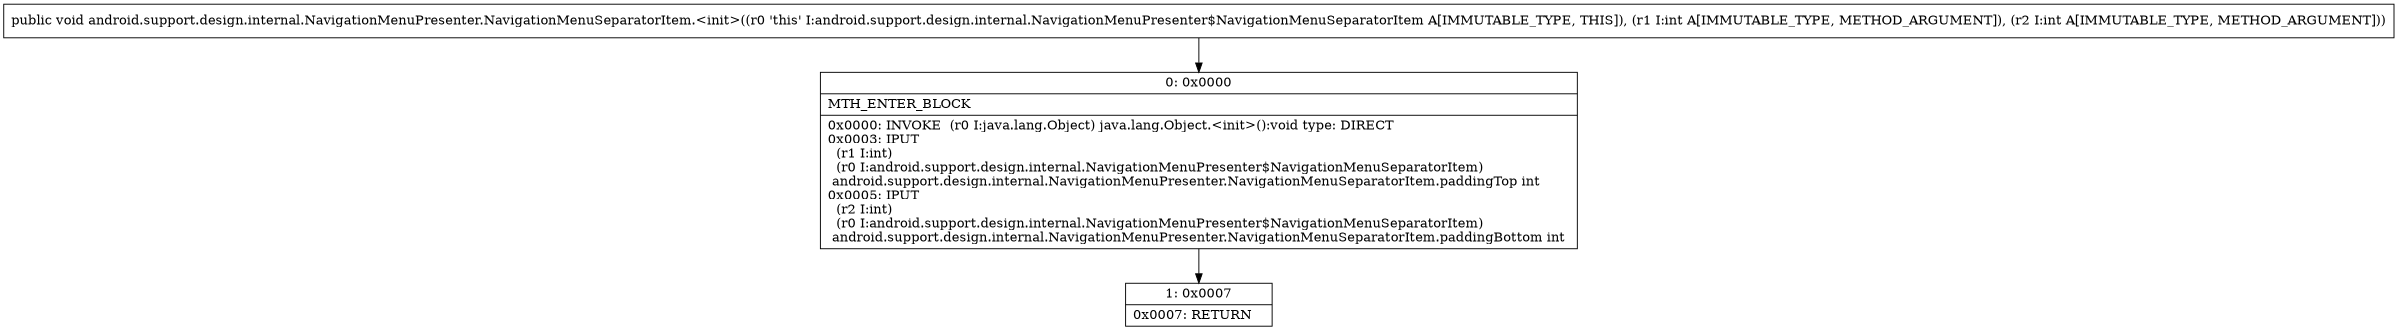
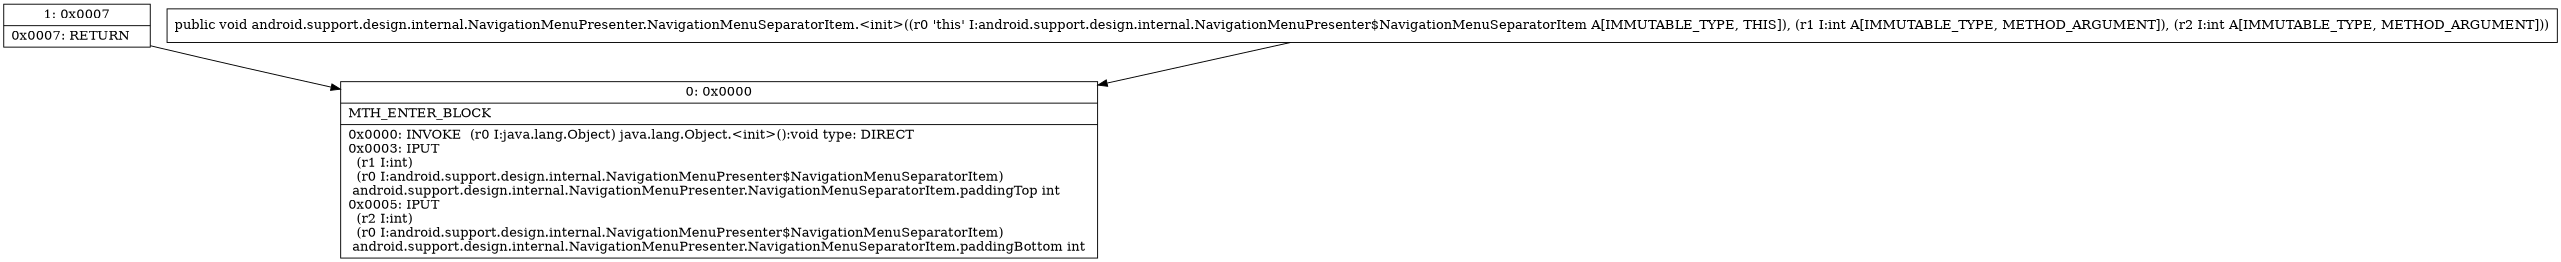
(1199, 261) -> (241, 67)
